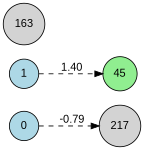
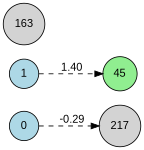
(72, 120) -> (72, 120)
